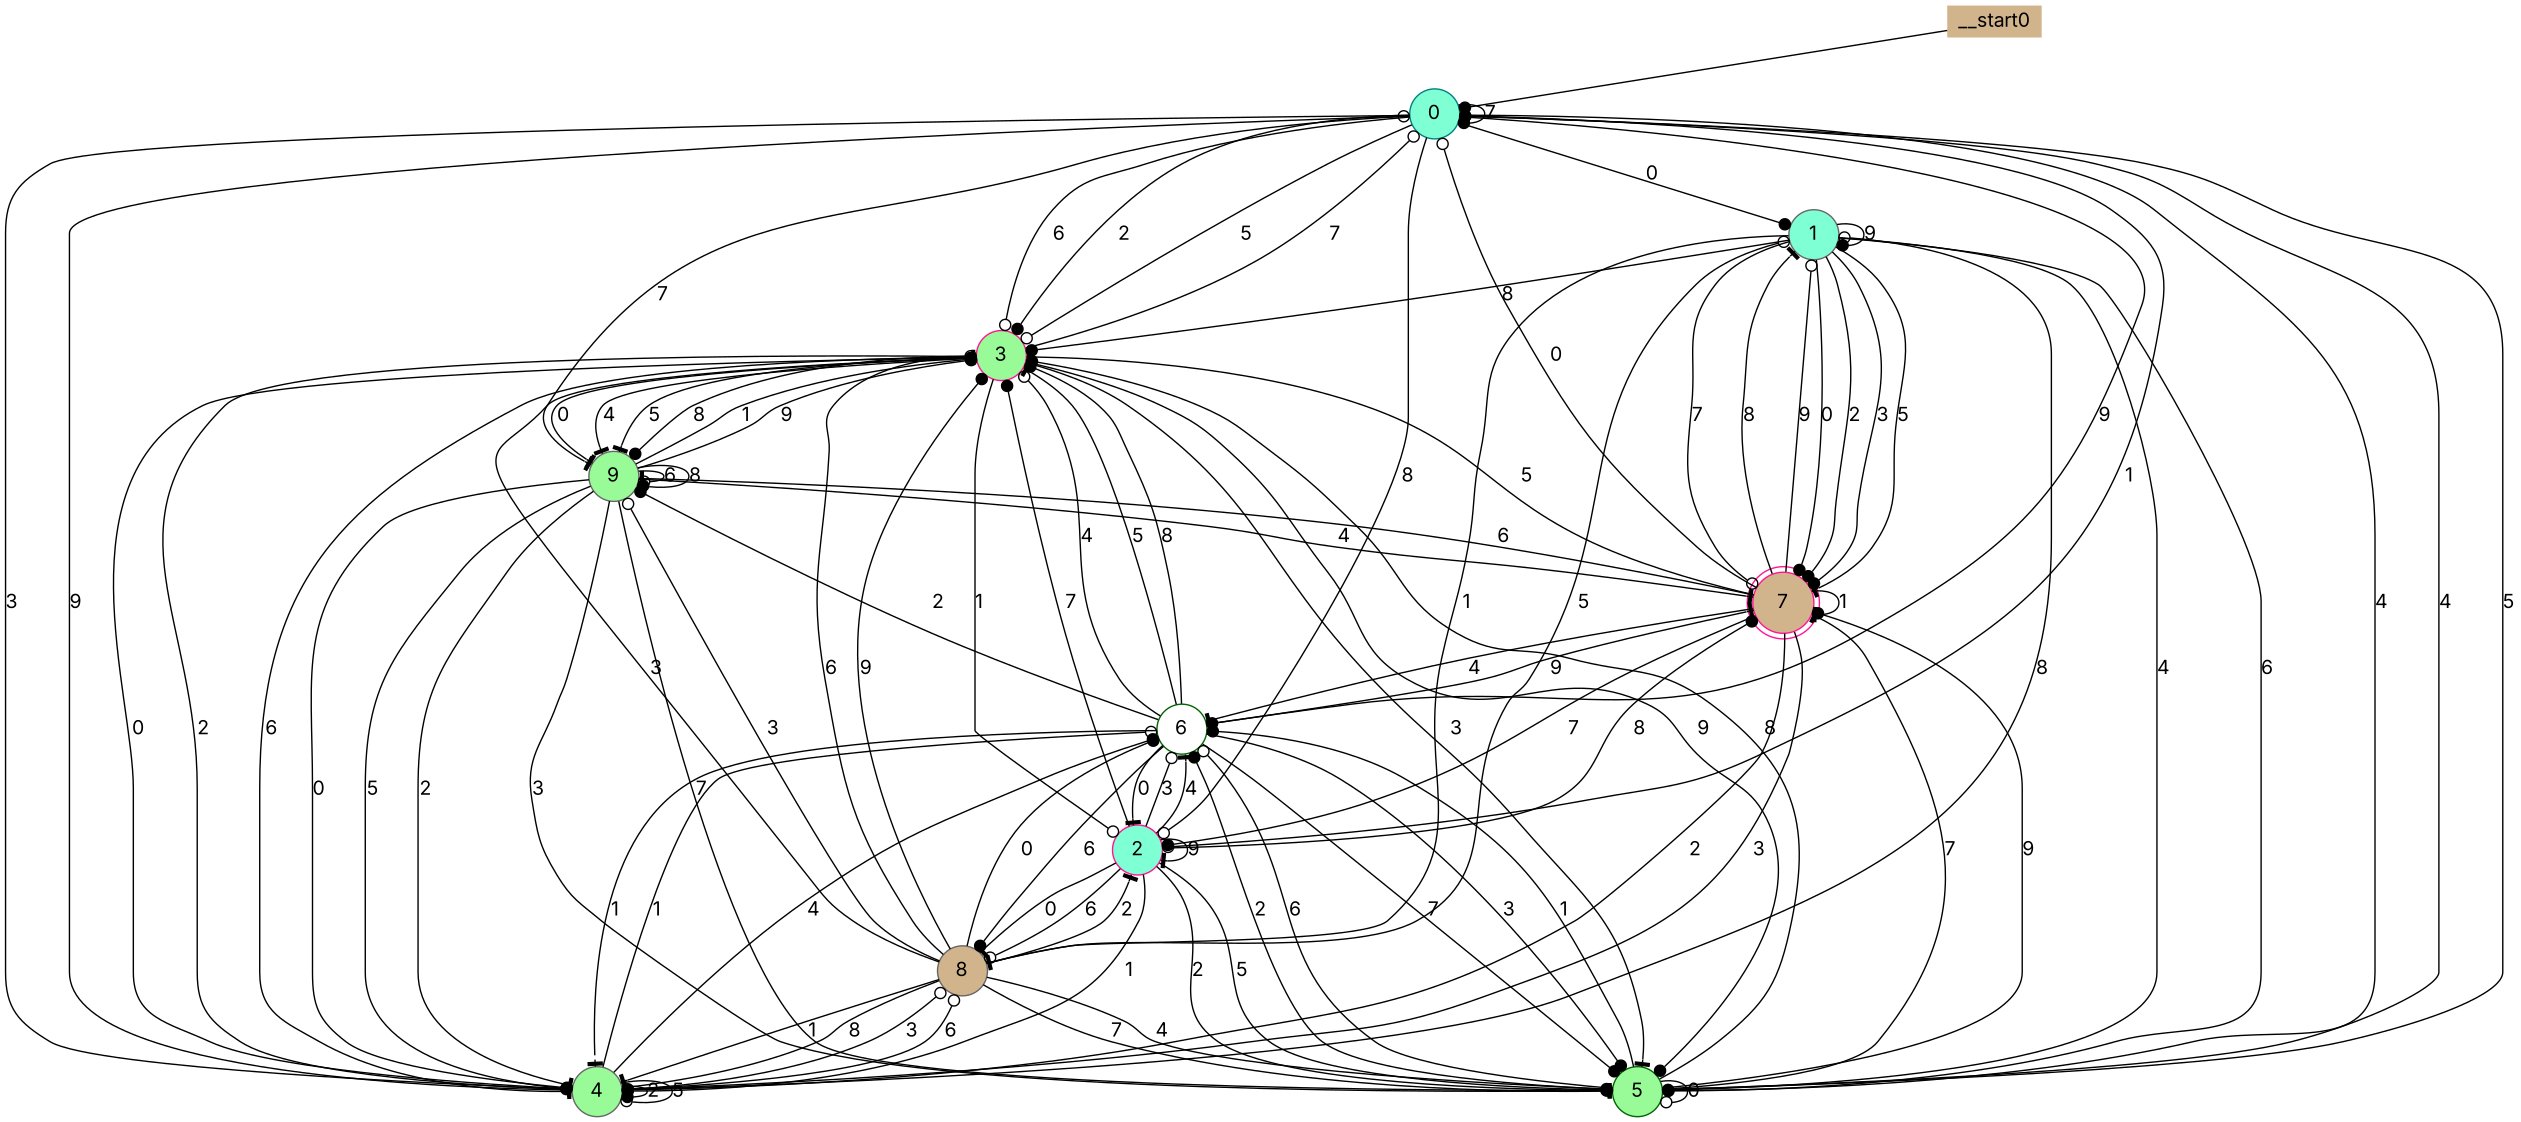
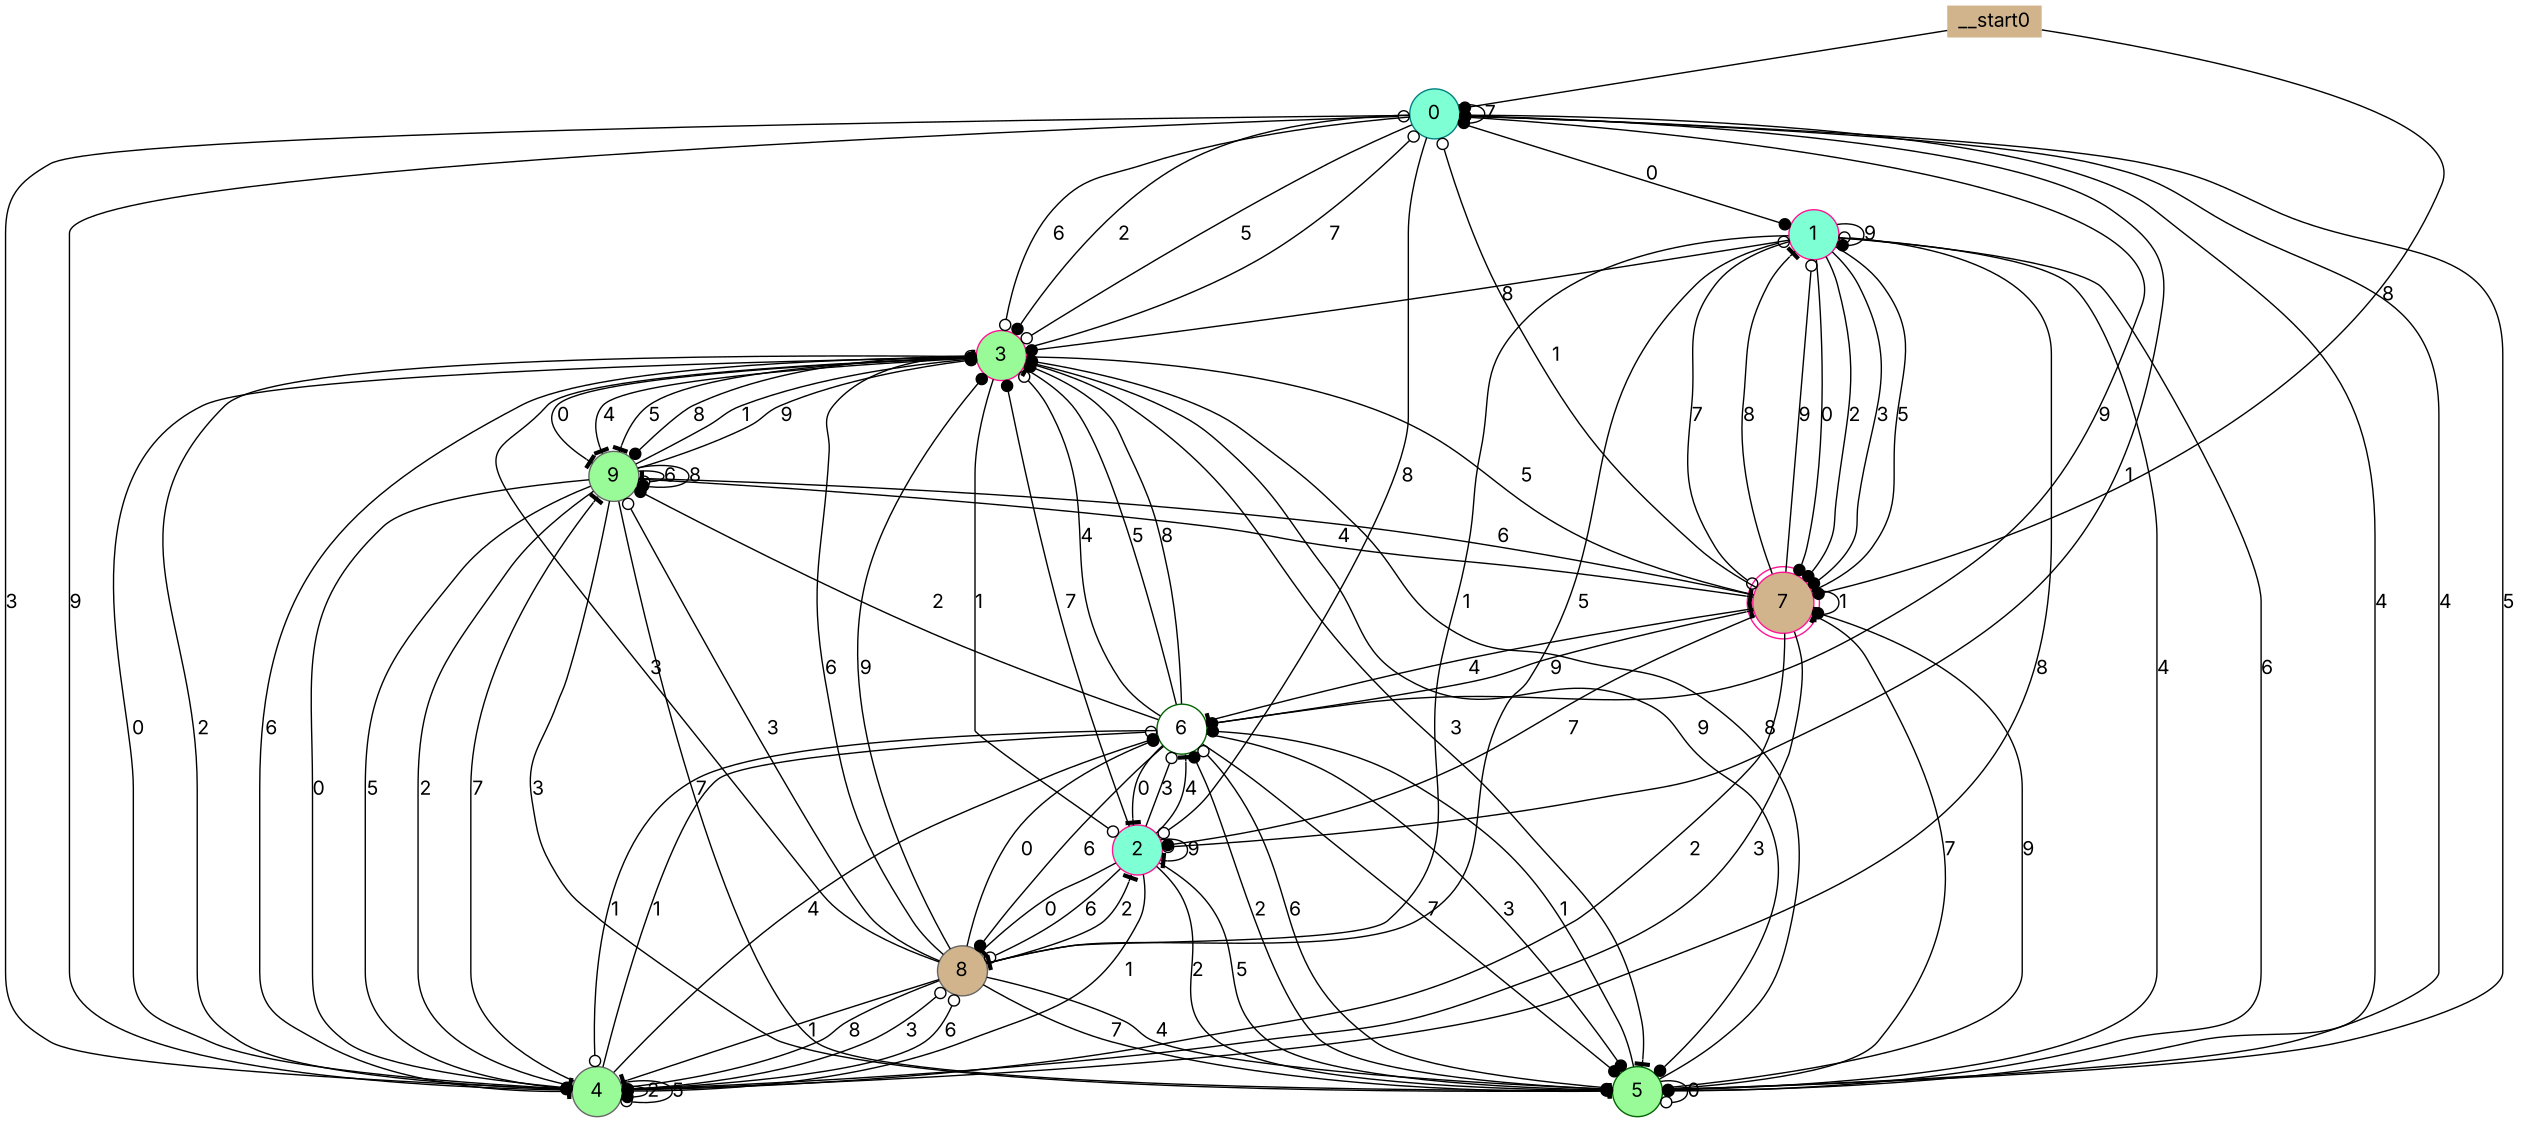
(910, 201) -> (471, 801)
(1814, 235) -> (1814, 235)
(1557, 356) -> (1557, 356)
(681, 790) -> (681, 790)
(1569, 791) -> (2355, 315)
